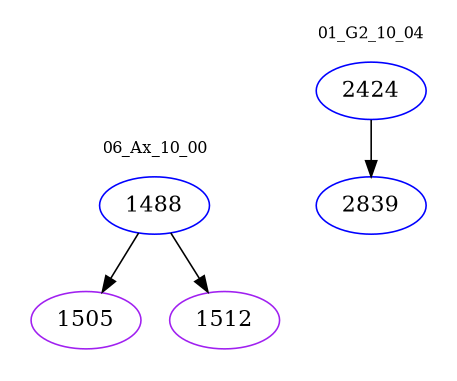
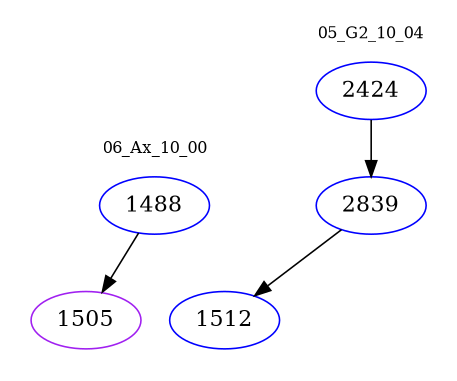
(371, 34) -> (371, 34)
(185, 256) -> (305, 258)
(225, 320) -> (225, 320)
